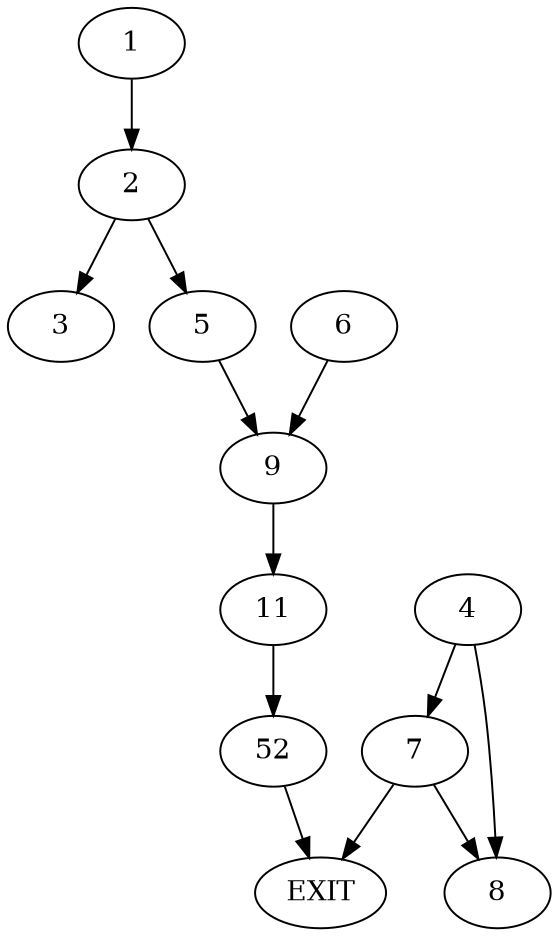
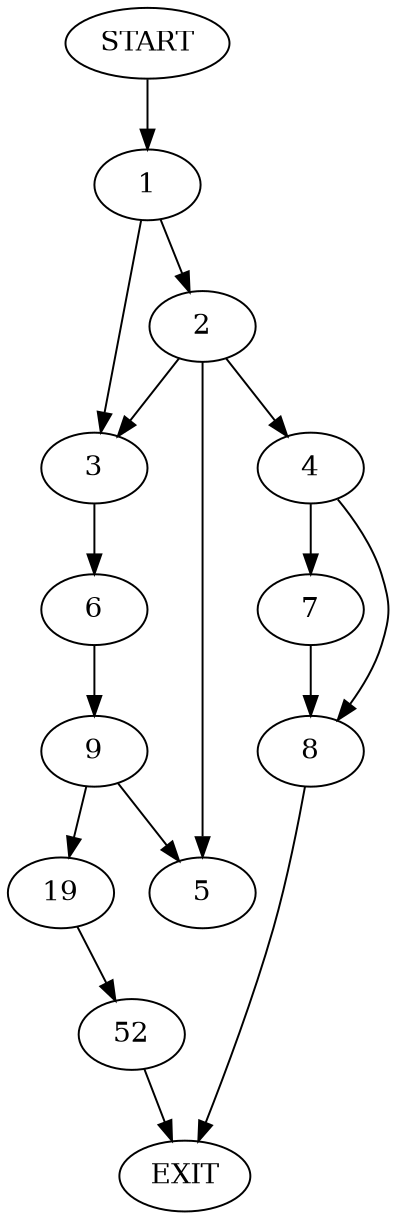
none -> (148, 43)
none -> (123, 316)
(233, 388) -> (142, 814)
none -> (251, 389)
none -> (94, 529)
(273, 610) -> (61, 893)
(374, 813) -> (265, 957)
